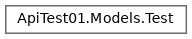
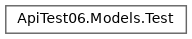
(96, 20) -> (96, 20)
